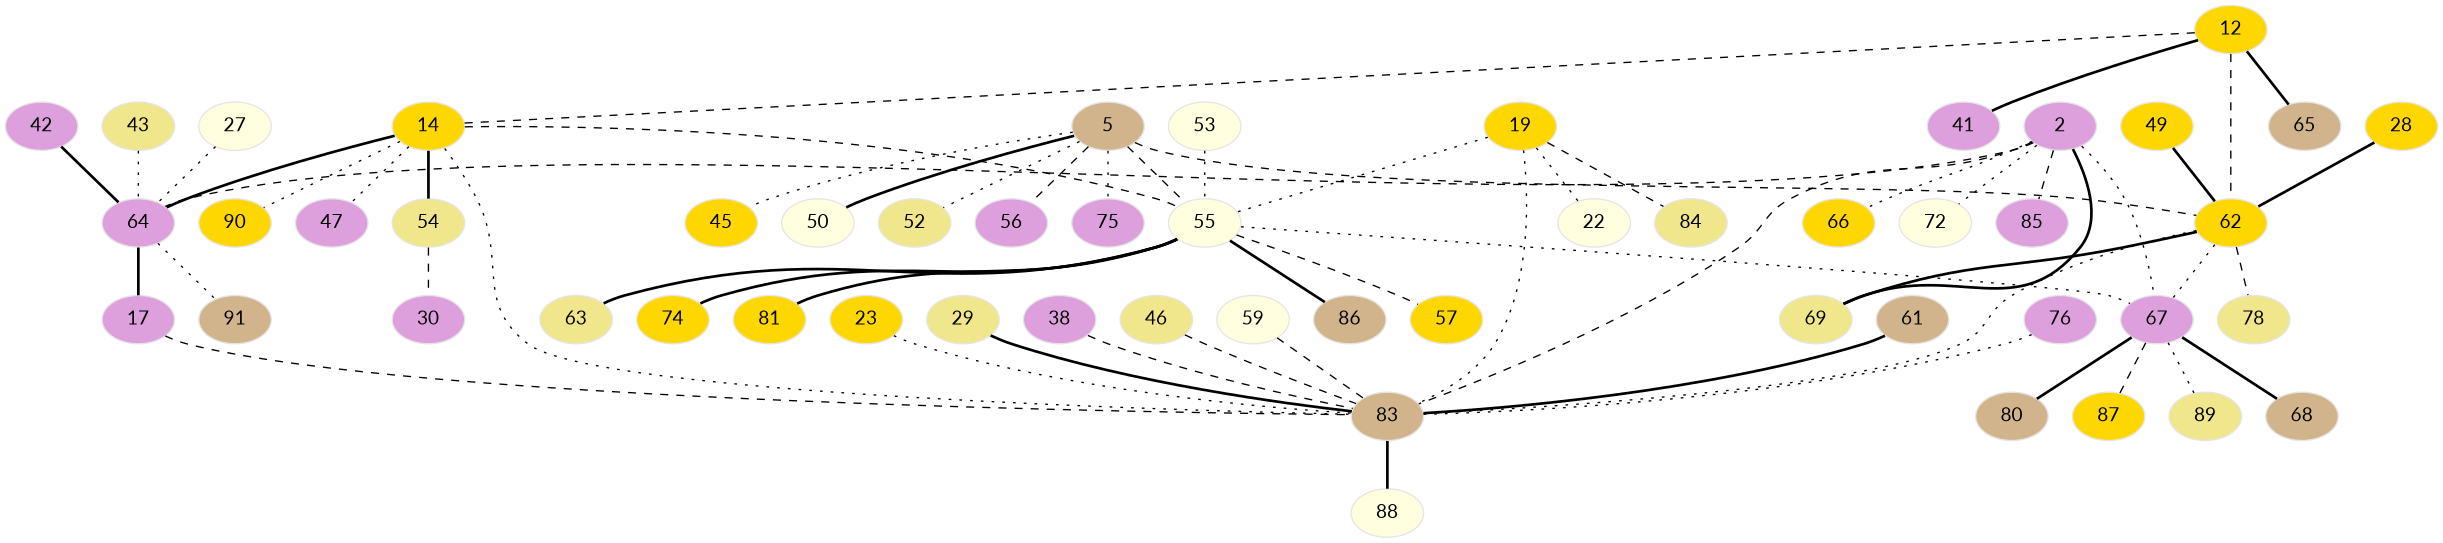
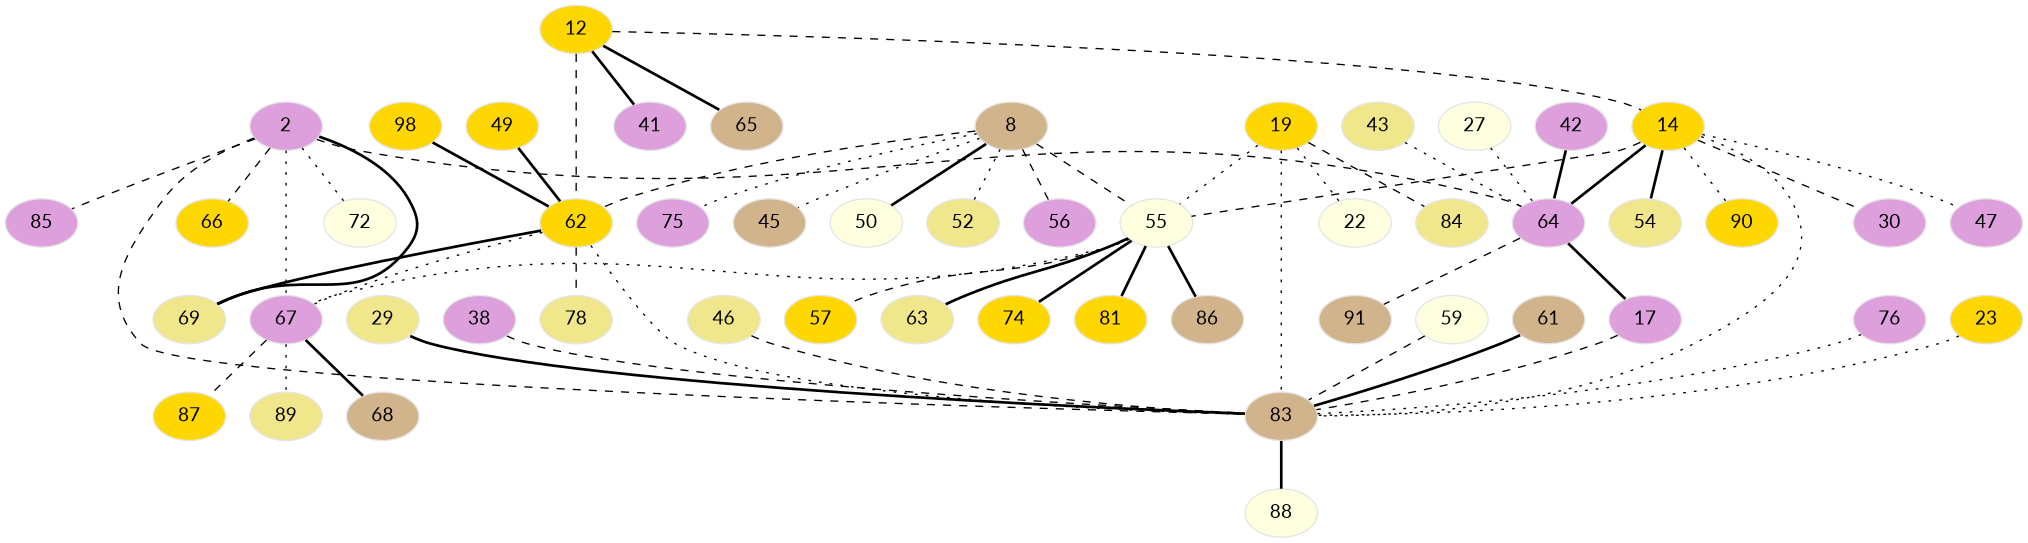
(1108, 126) -> (1011, 126)
(1205, 126) -> none
(2401, 126) -> (406, 126)
(1949, 175) -> (249, 175)
(721, 223) -> (770, 223)
(187, 271) -> (1452, 271)
(428, 271) -> (1787, 178)
(2012, 416) -> none
